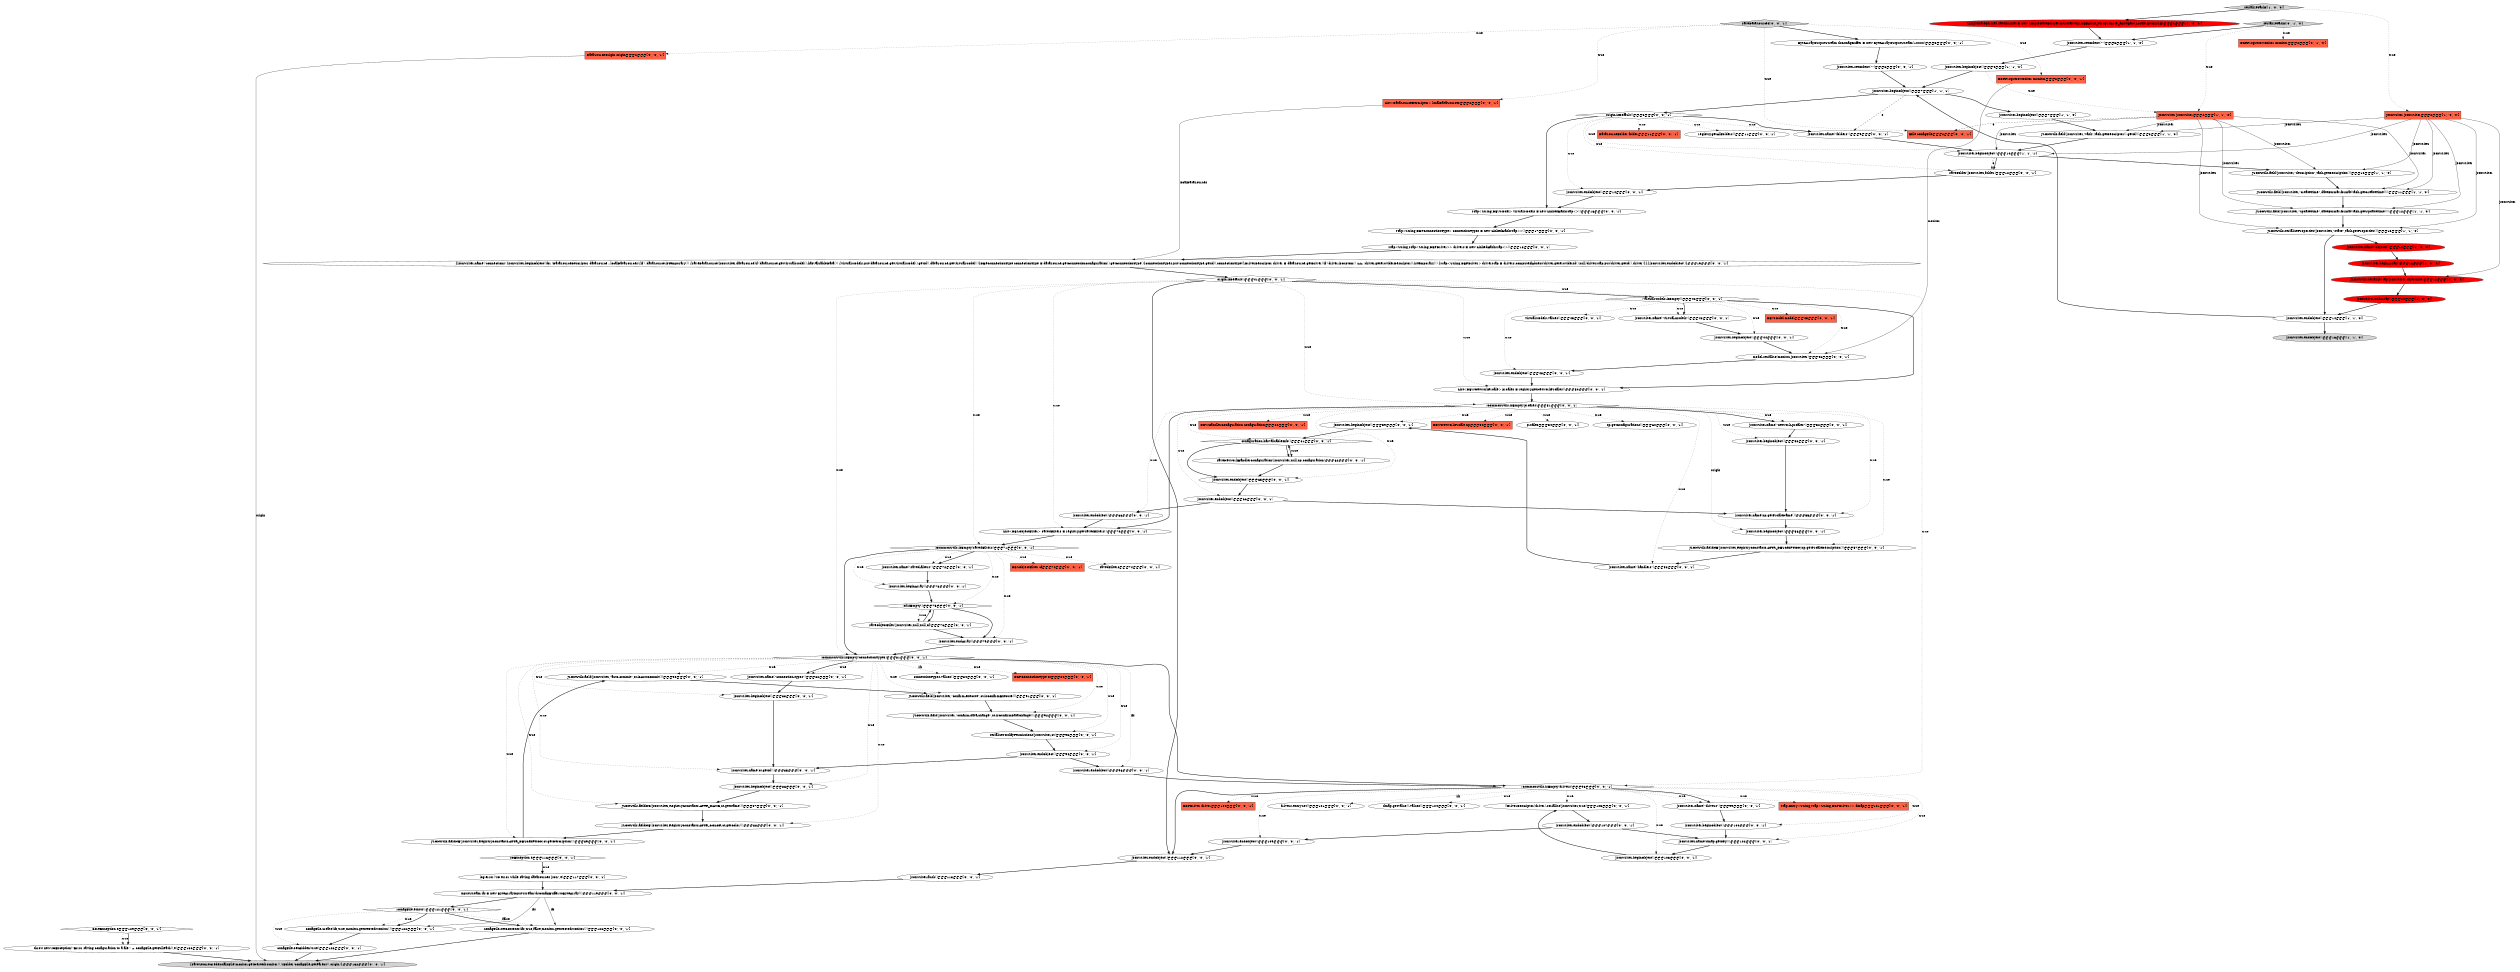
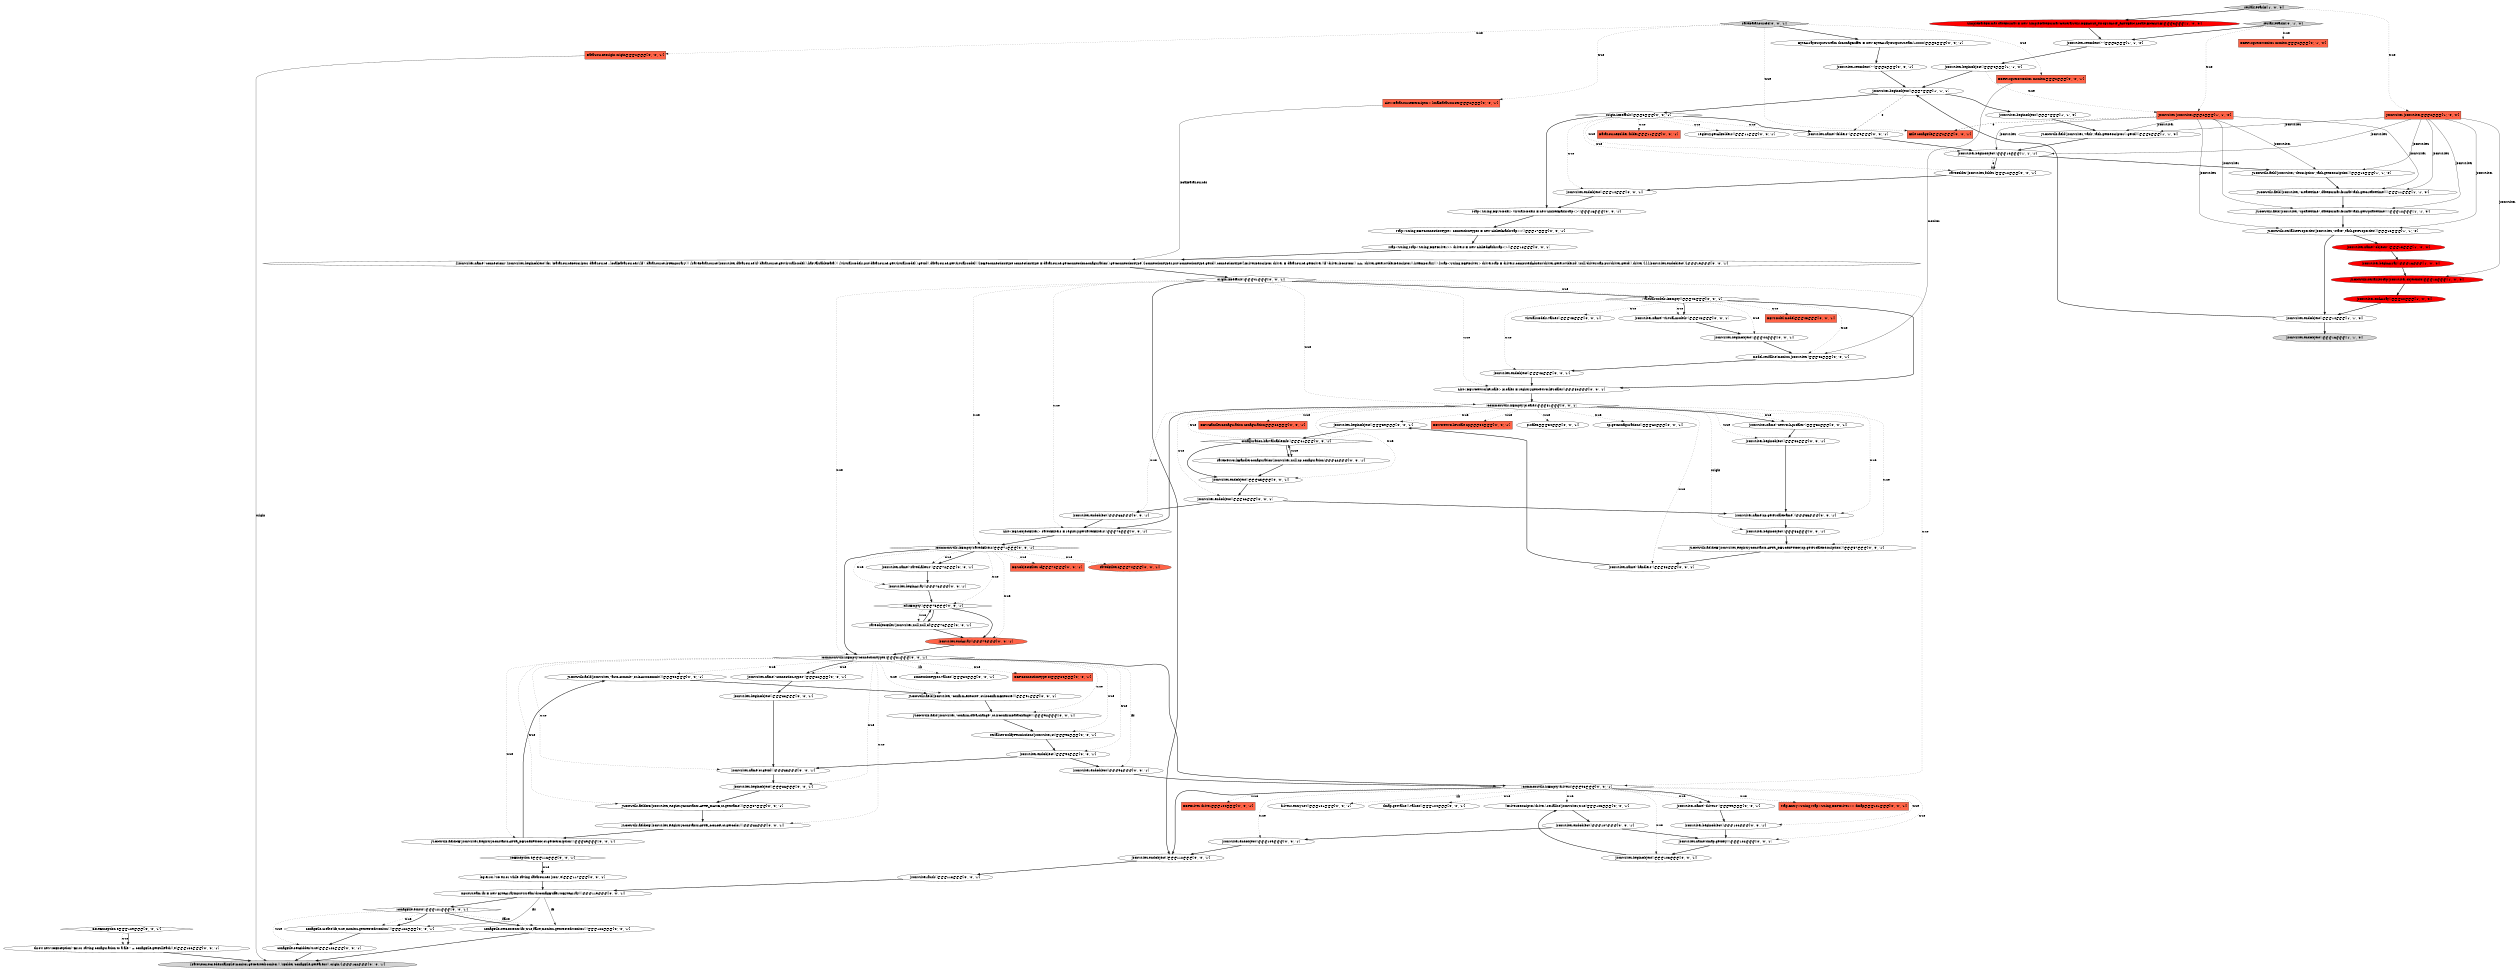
(1130, 567) -> (1130, 567)
(976, 642) -> (976, 642)
(569, 667) -> none
